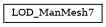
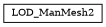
(53, 13) -> (53, 13)
